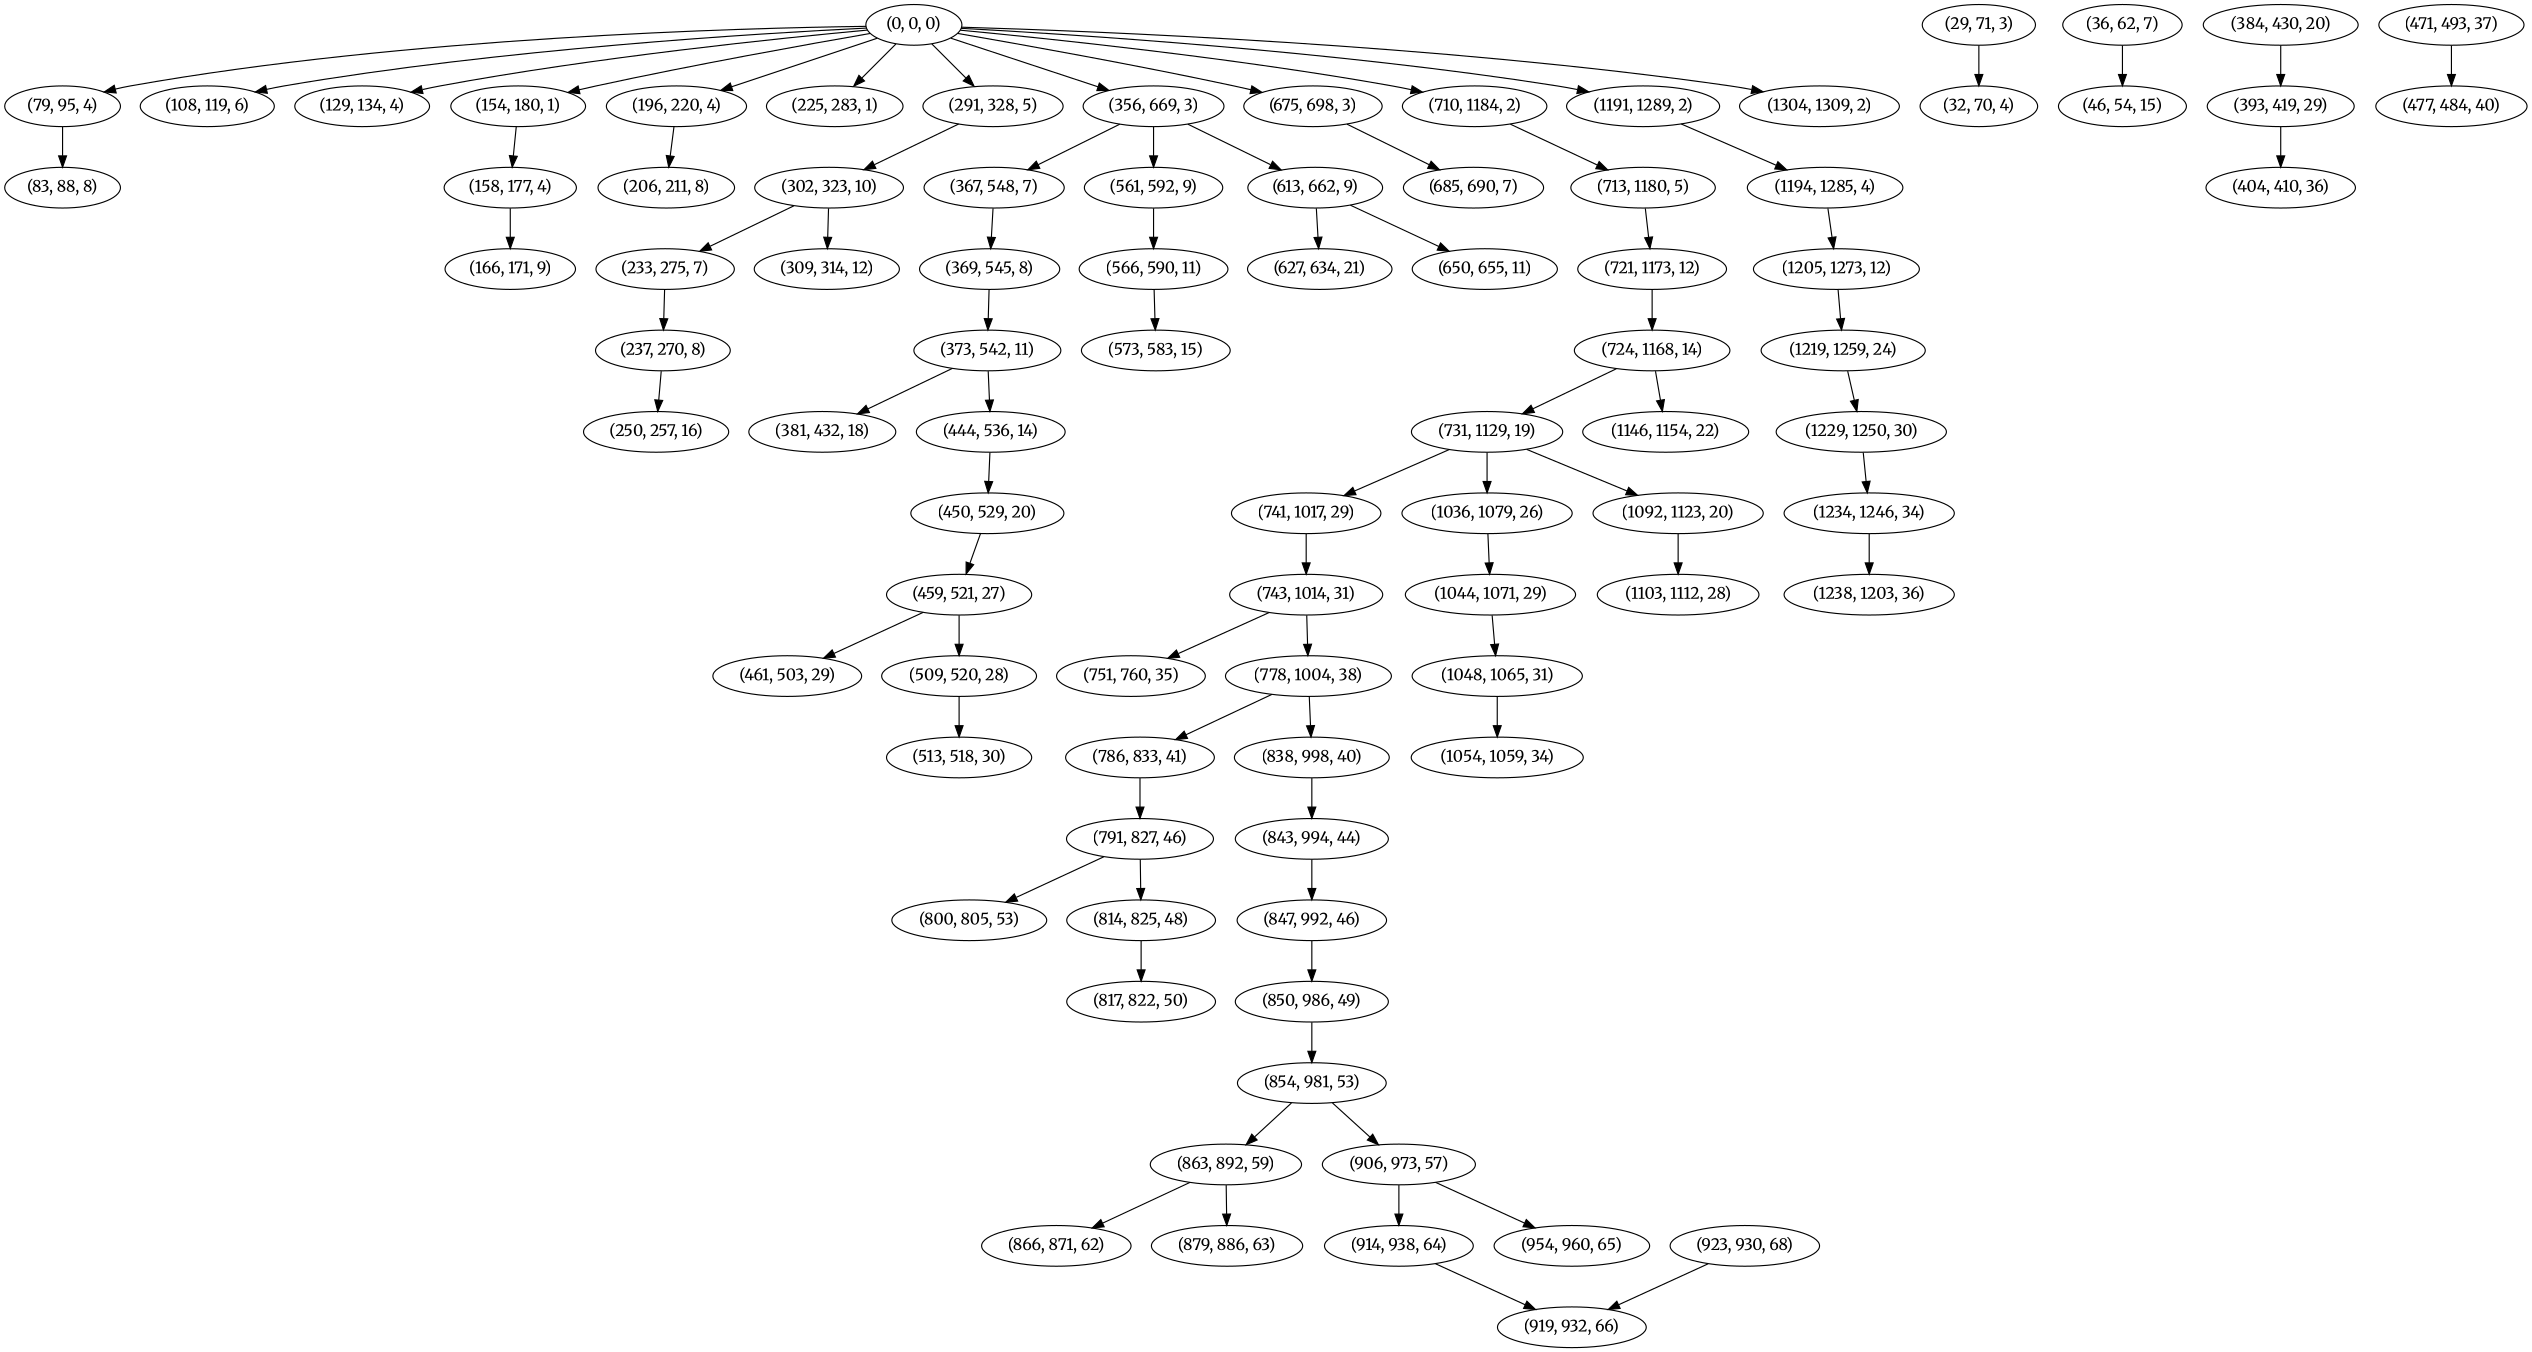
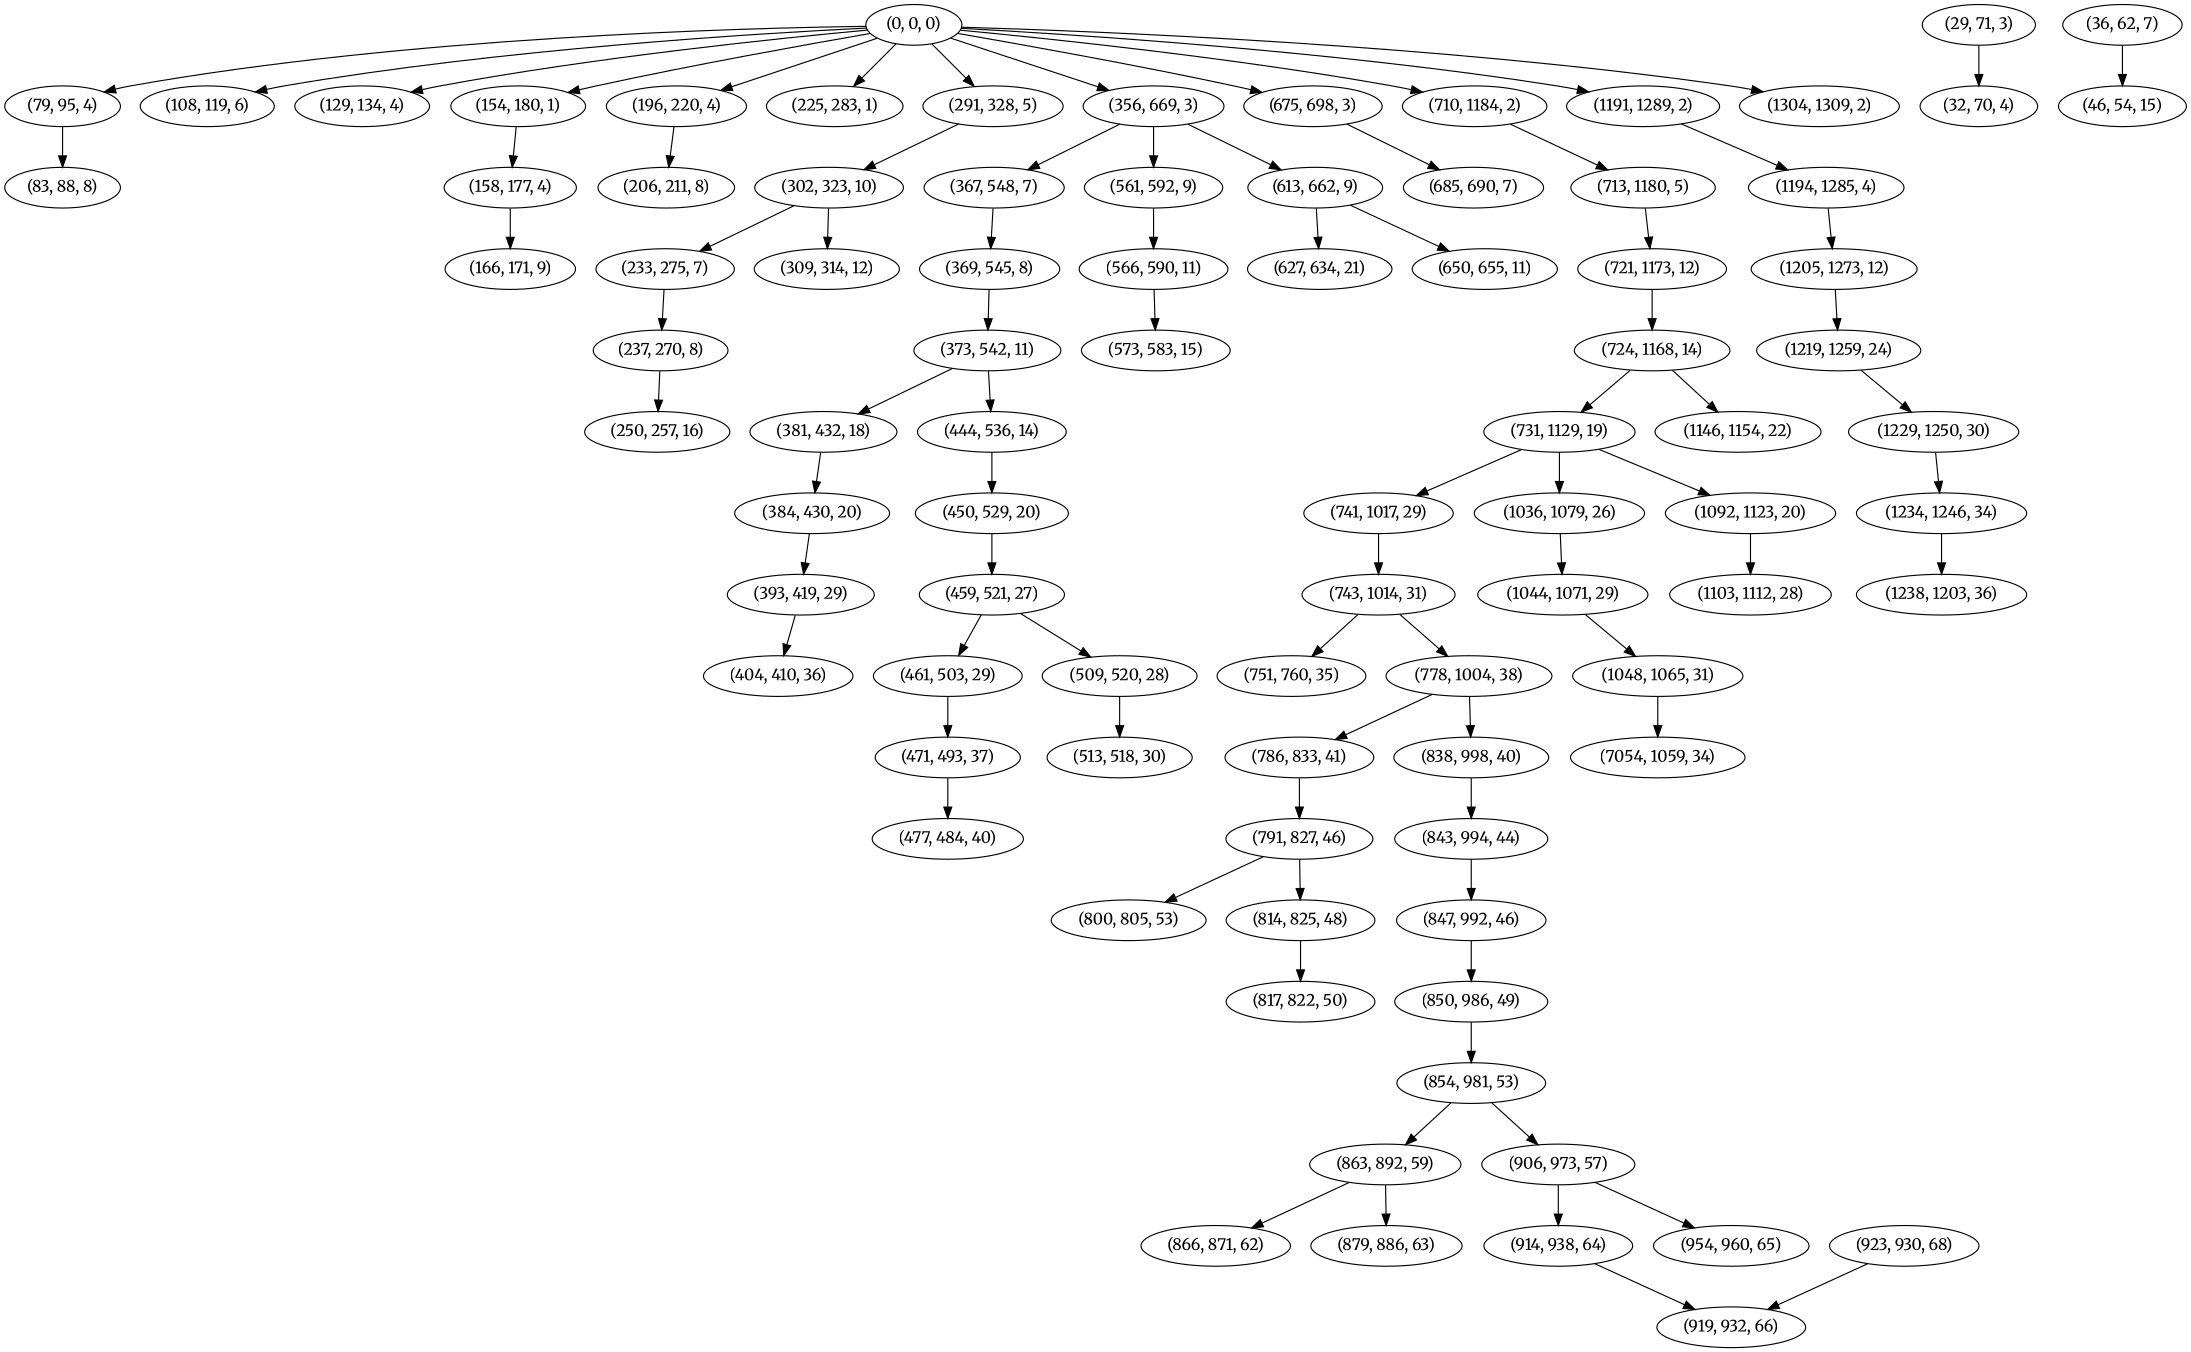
none -> (819, 467)
none -> (948, 711)
(1497, 757) -> (1658, 757)
